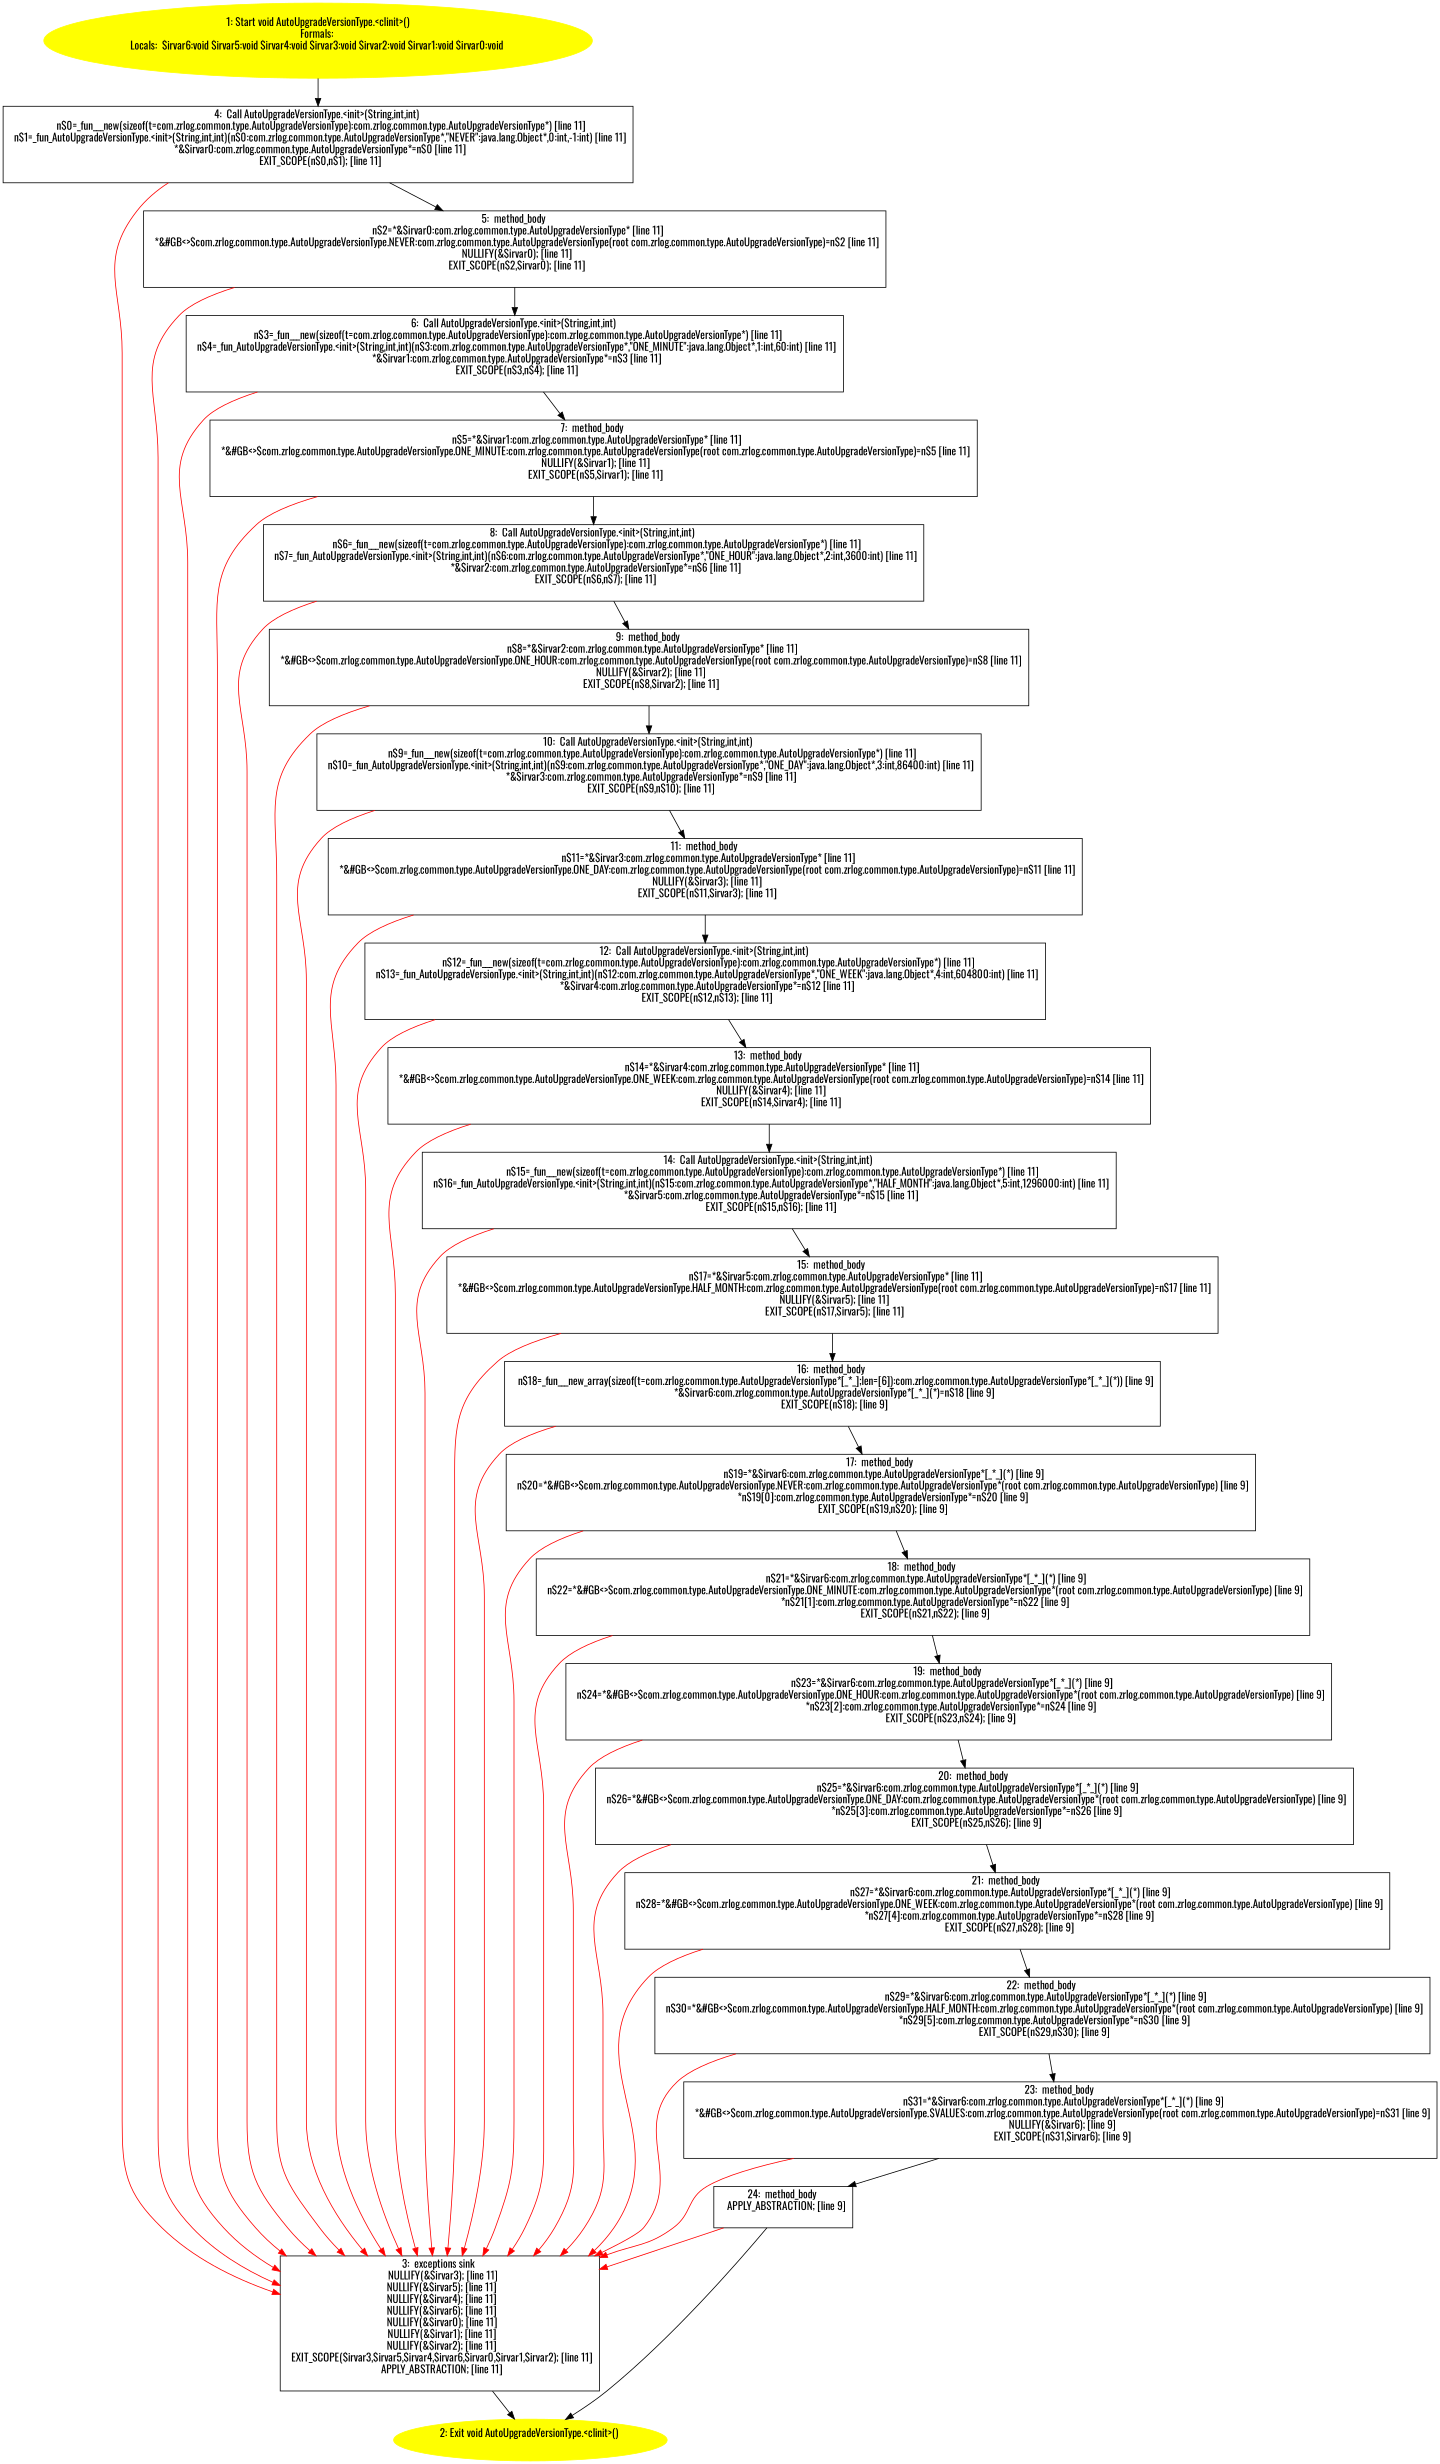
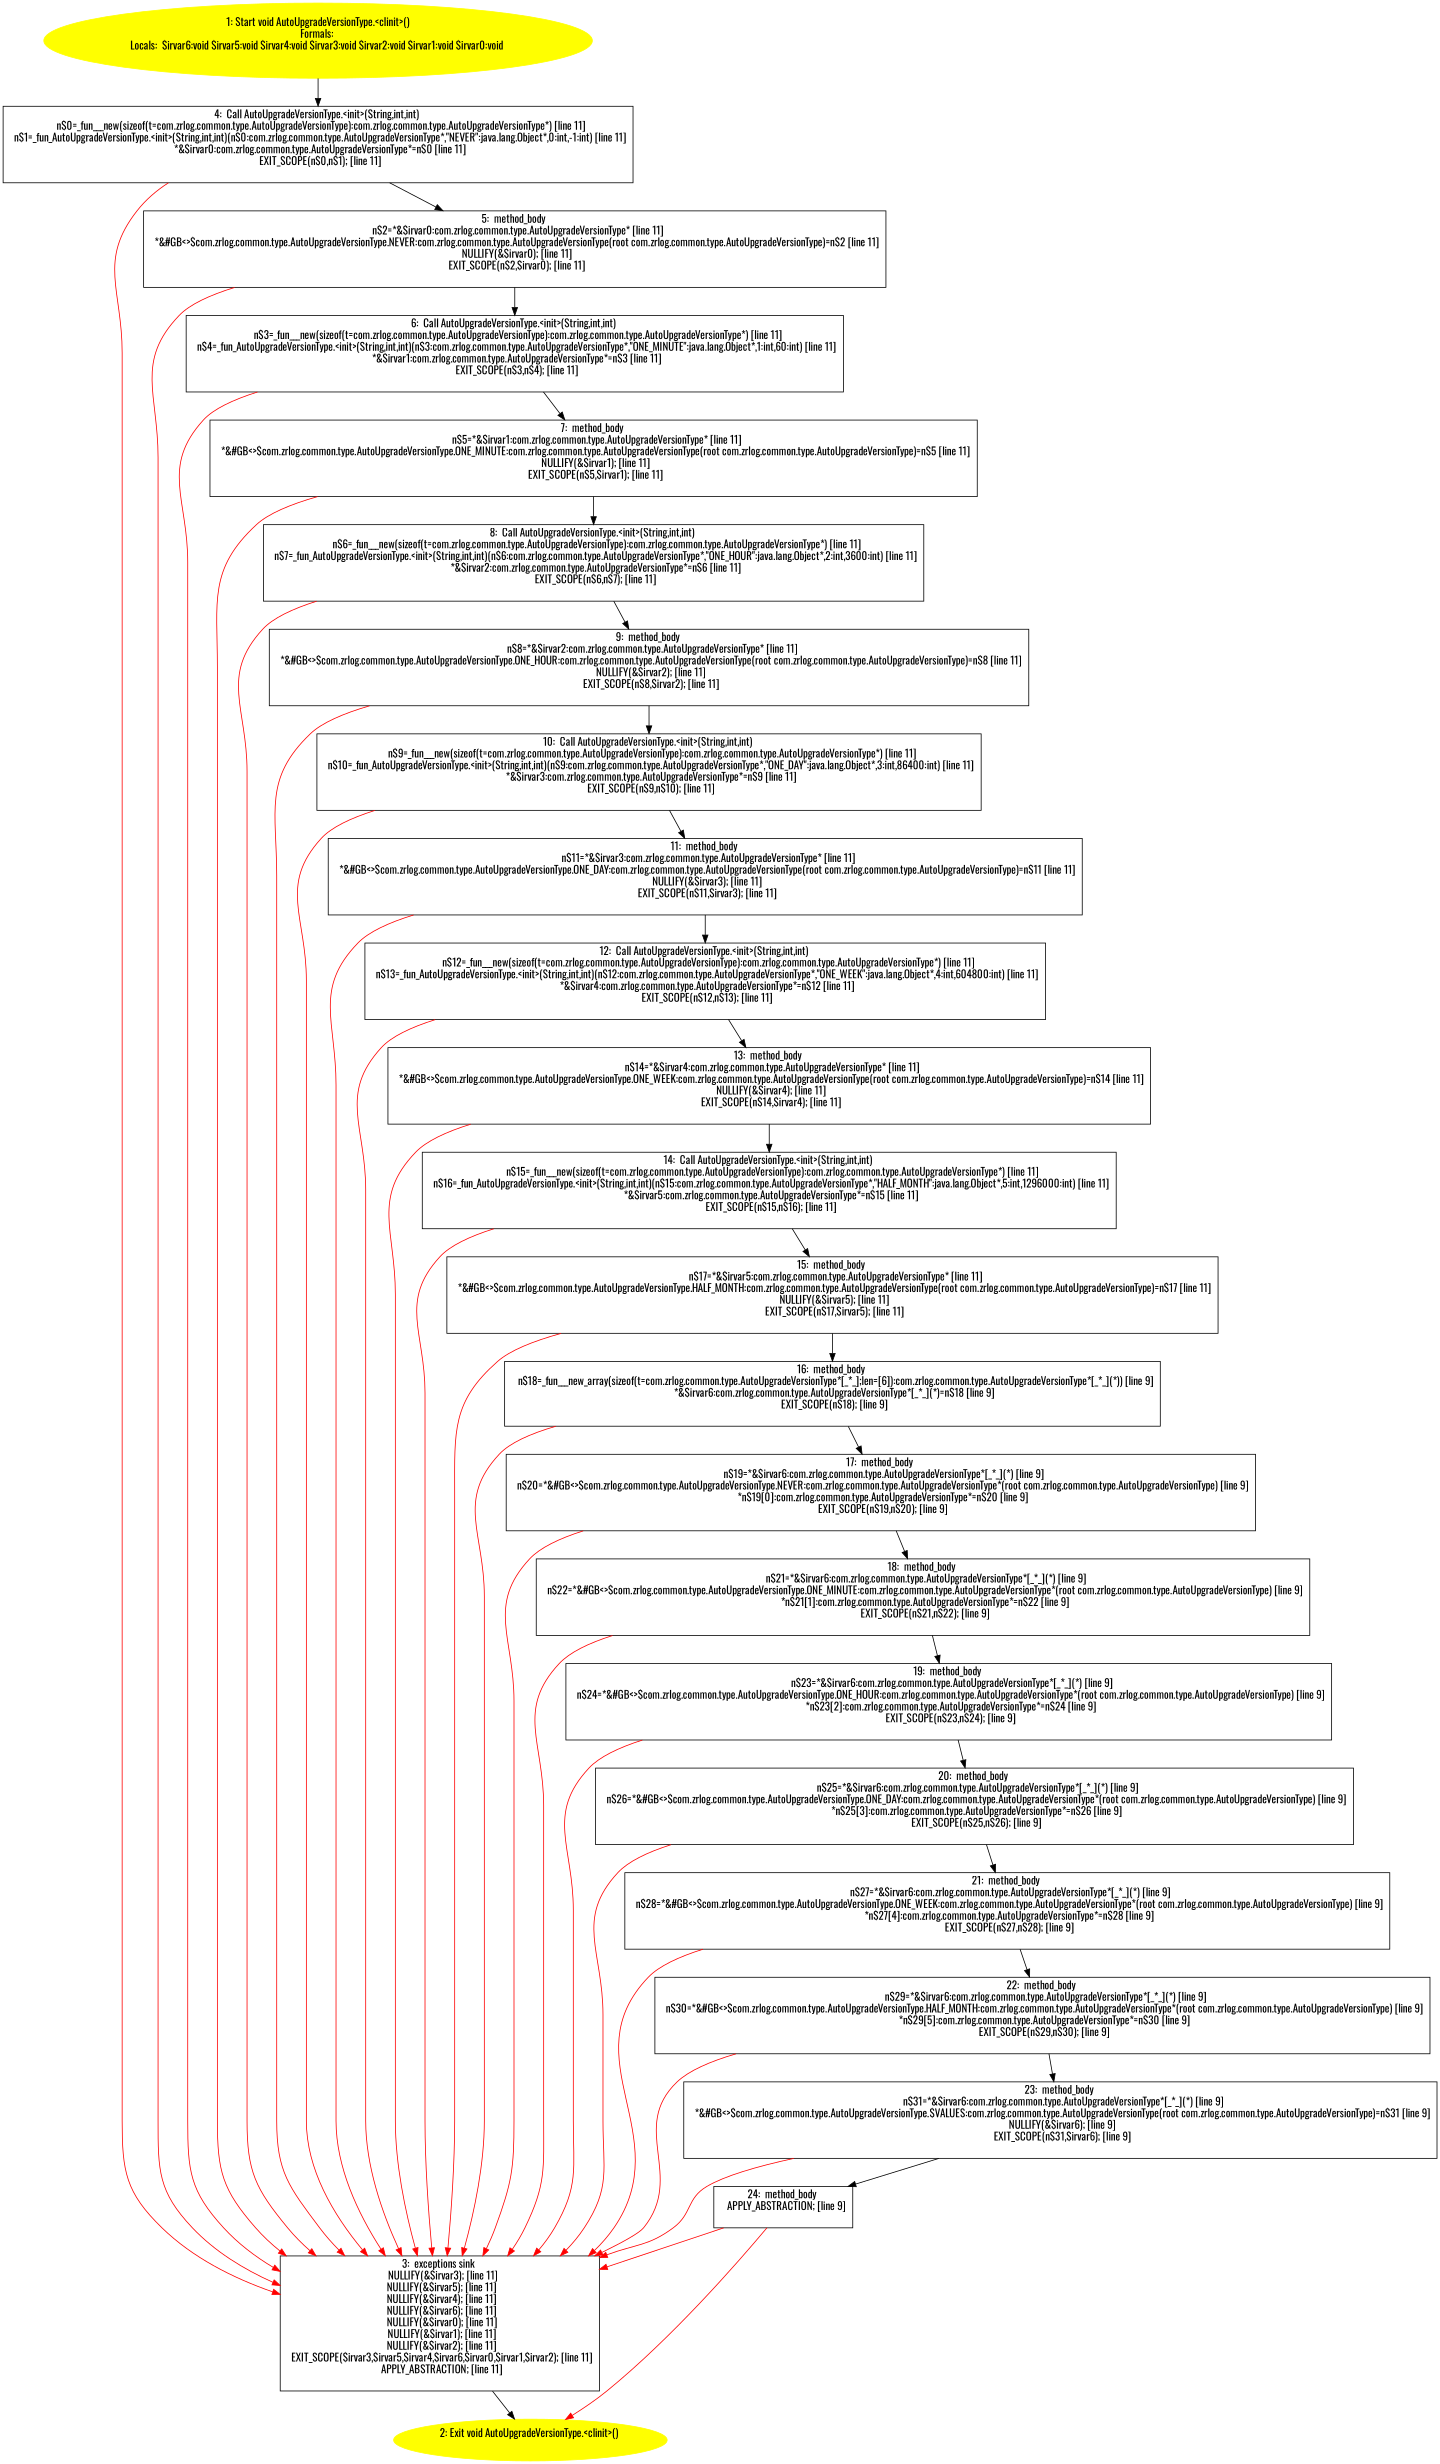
(676, 2328) -> (676, 2328)
